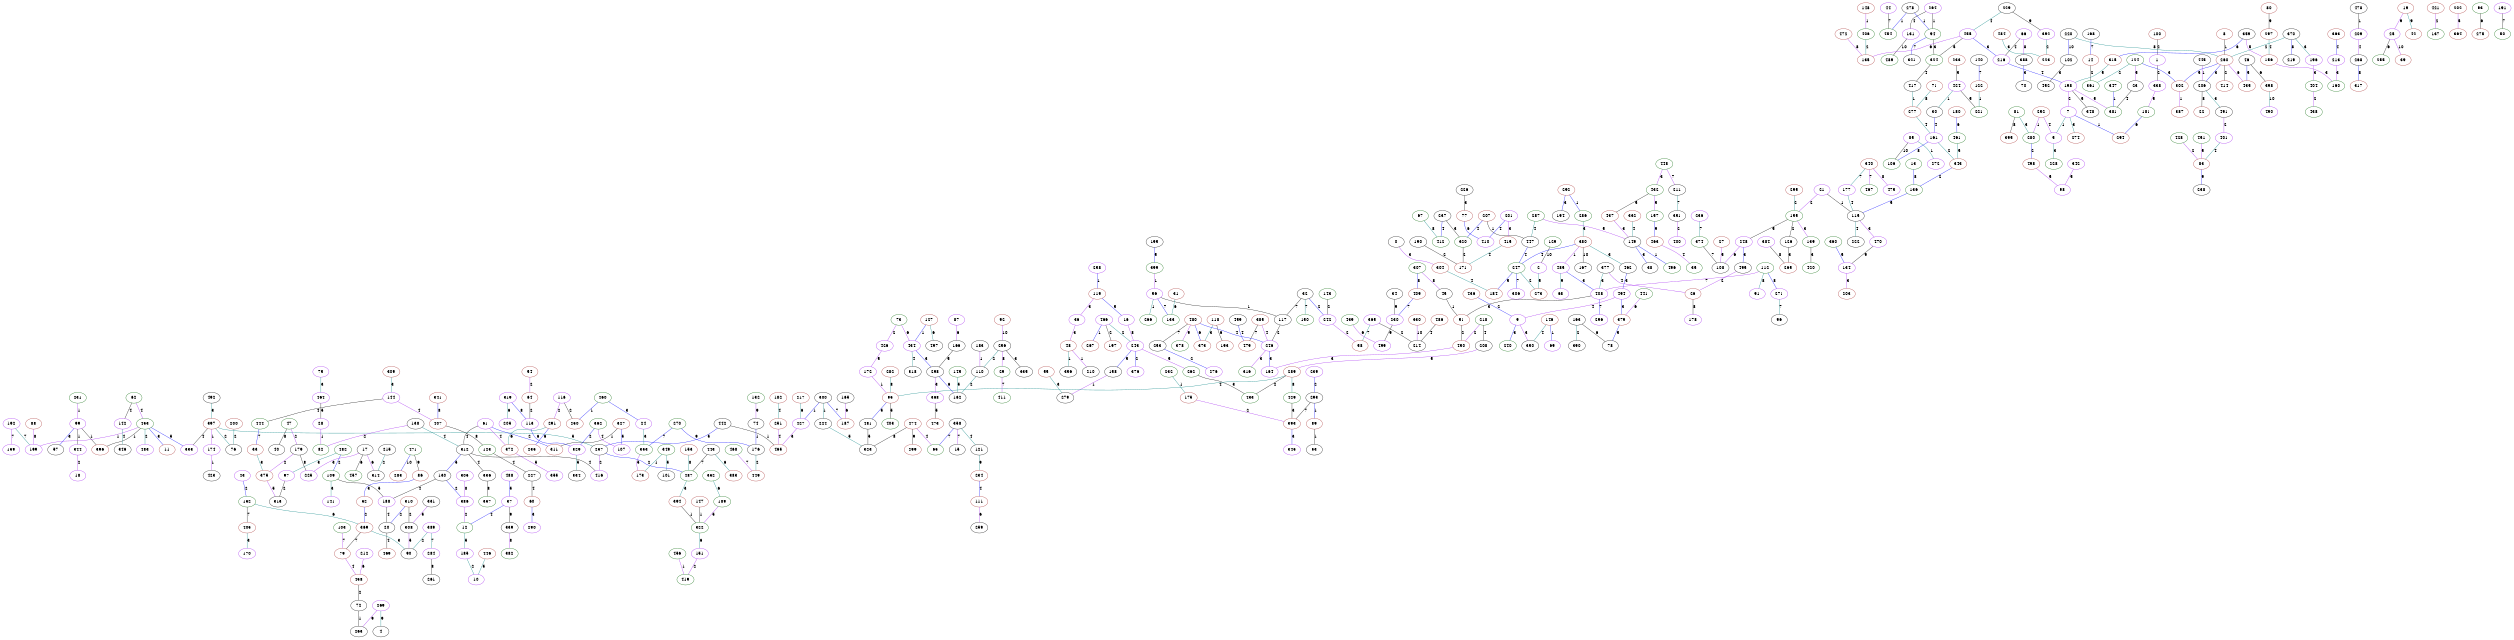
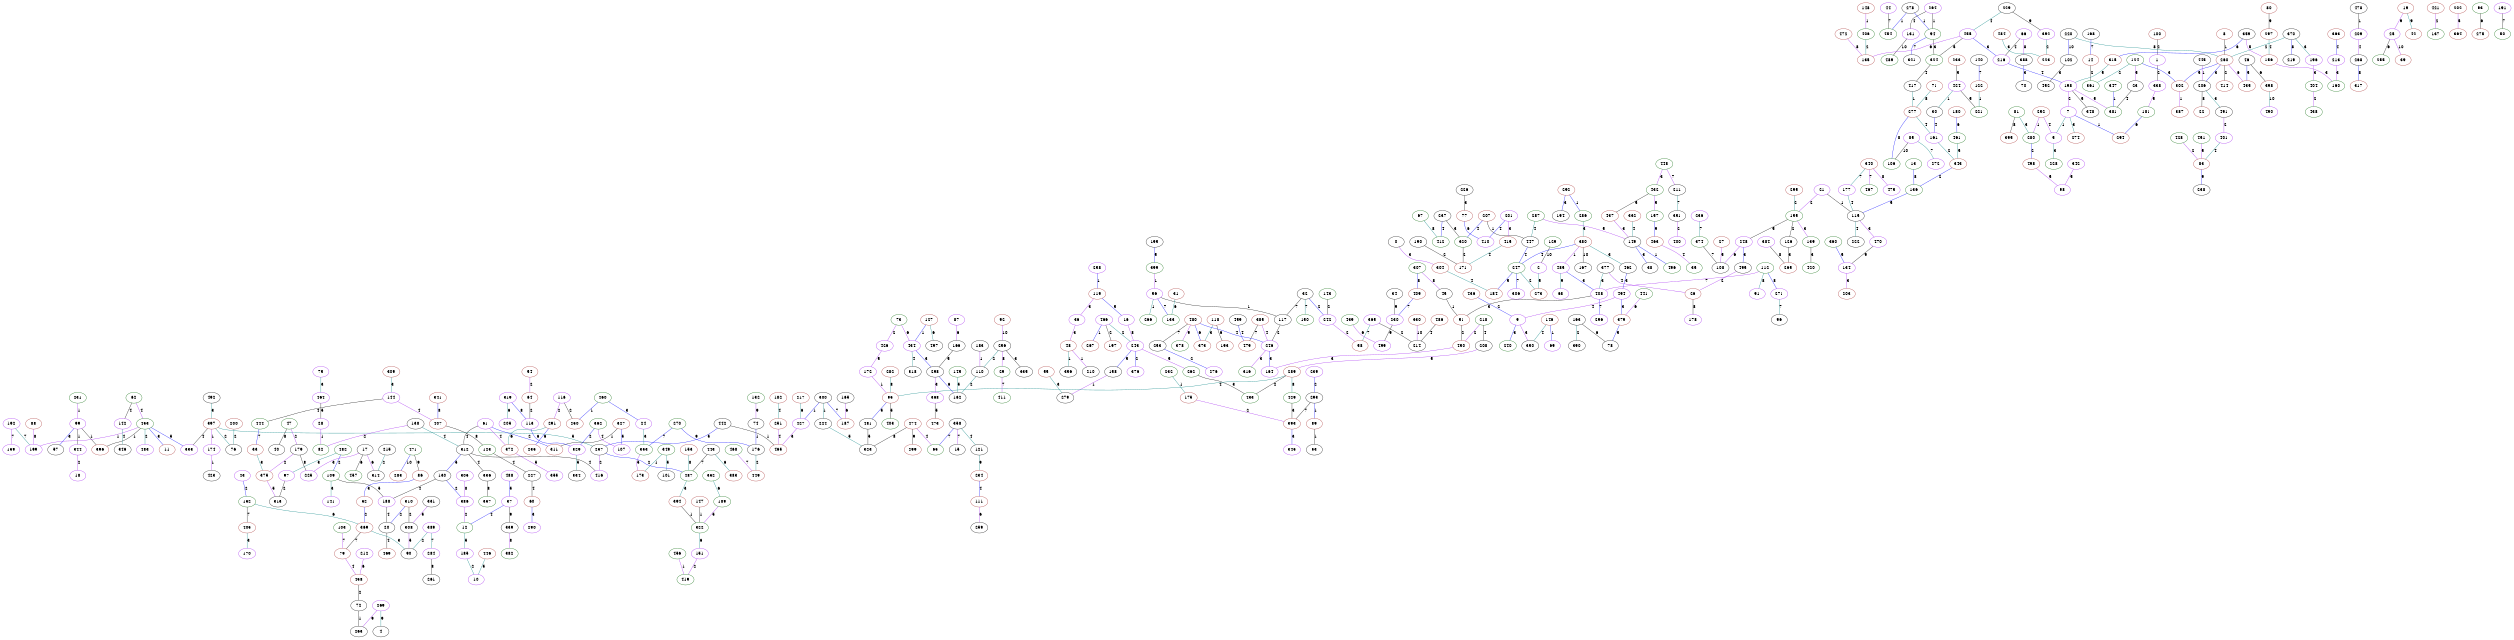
(1913, 151) -> (1896, 136)
(1932, 151) -> (1932, 151)
